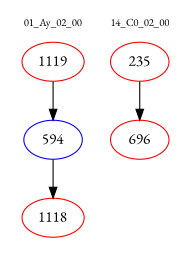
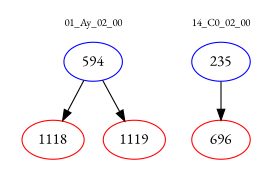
(140, 62) -> (221, 62)
(53, 95) -> (111, 96)
